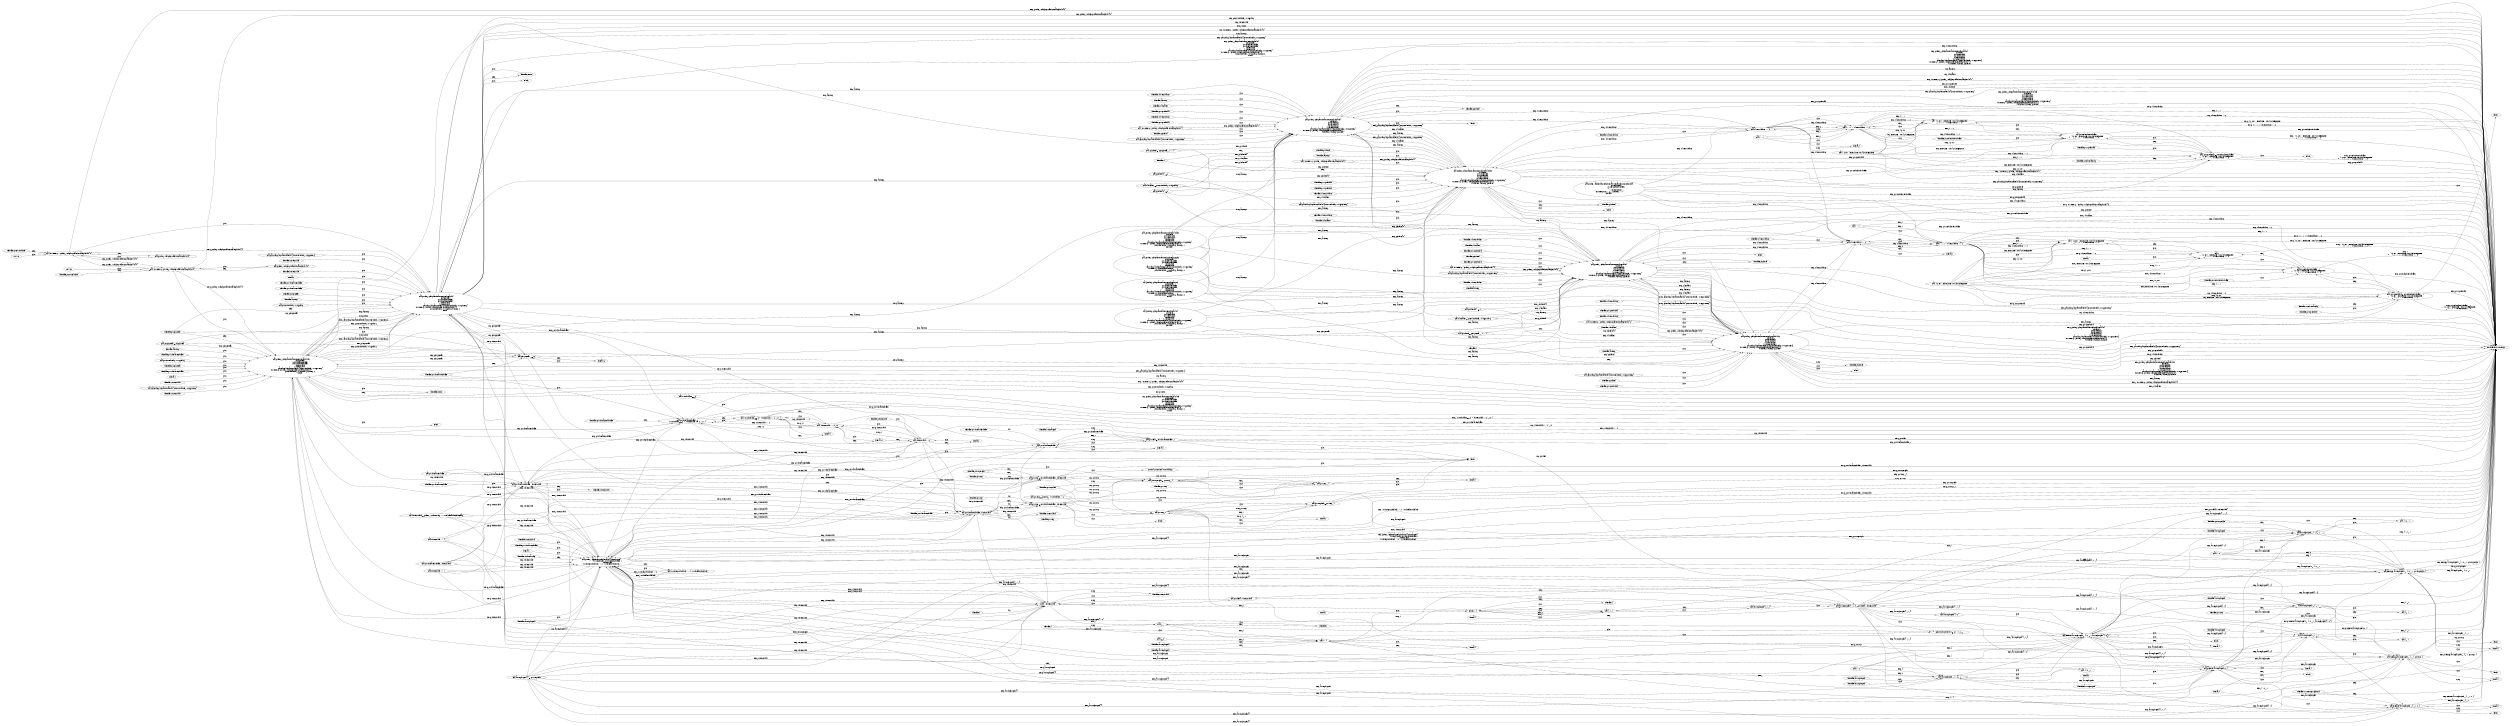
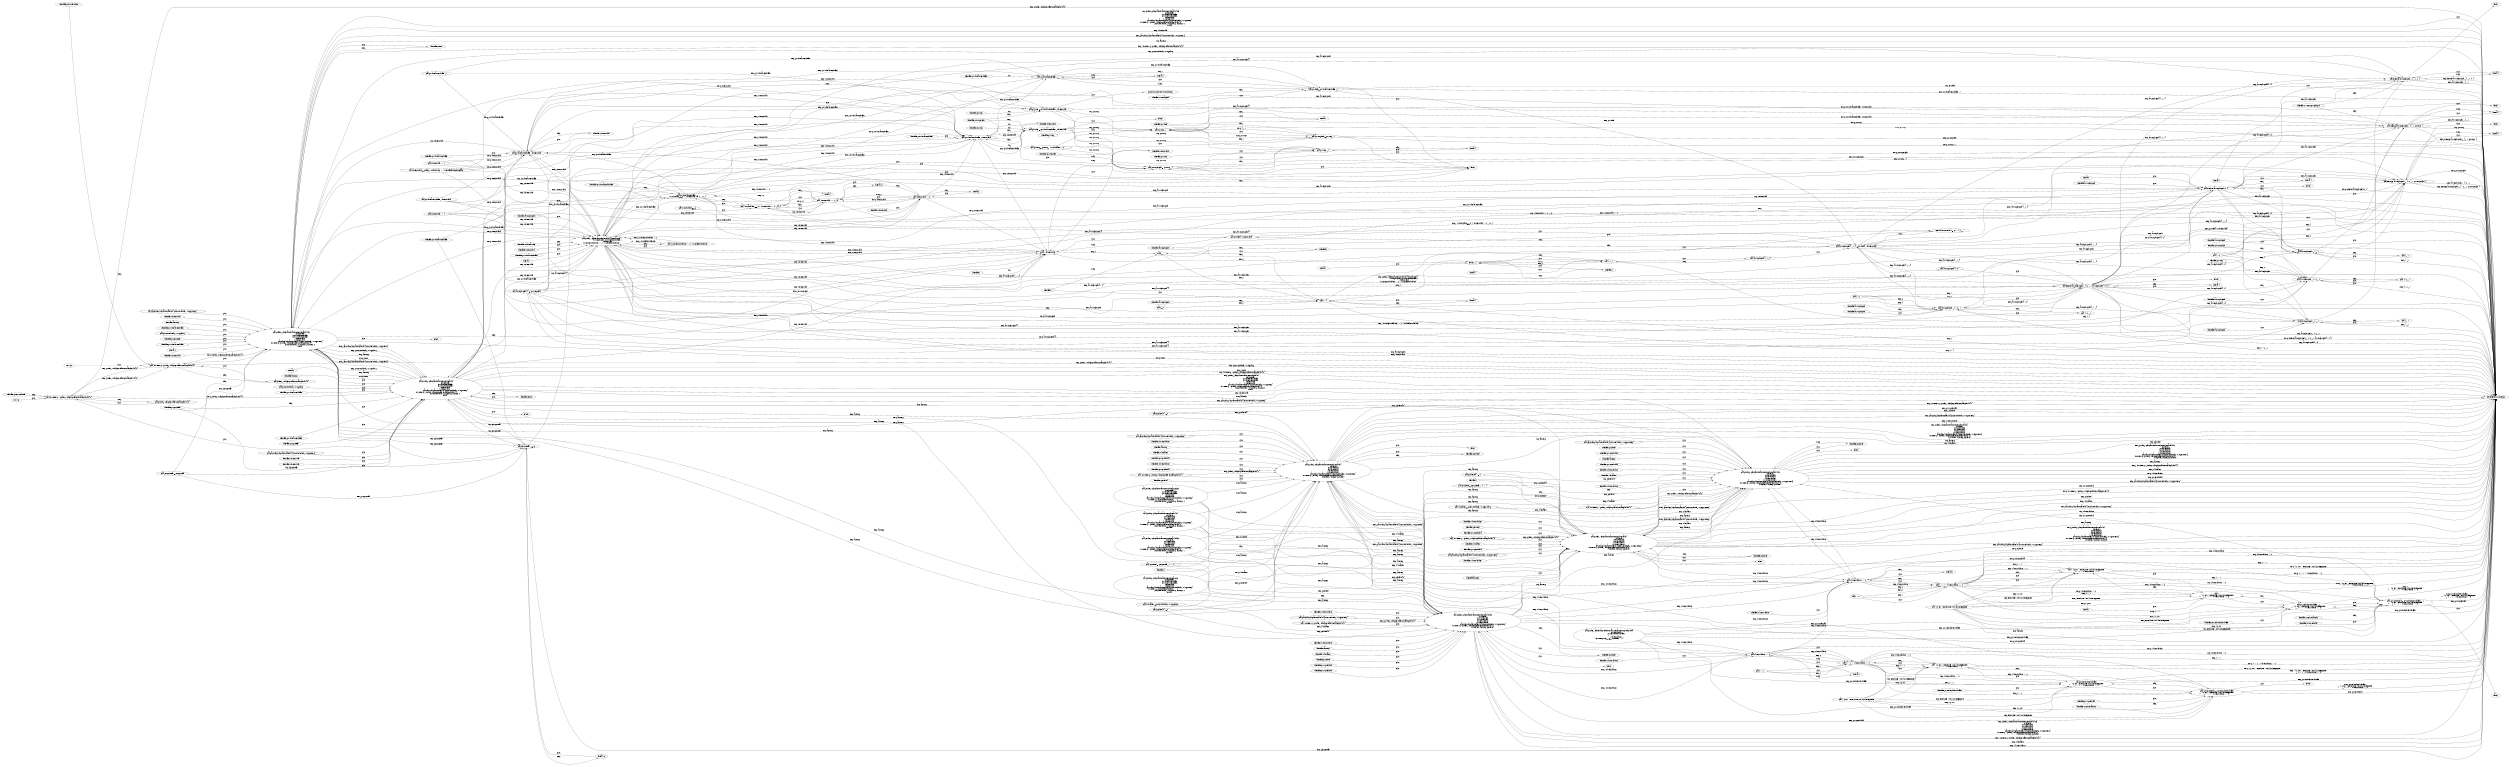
none -> (1161, 124)
